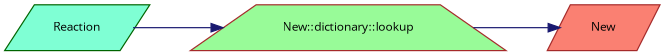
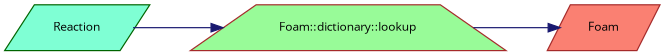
(348, 28) -> (348, 28)
(604, 28) -> (604, 28)
